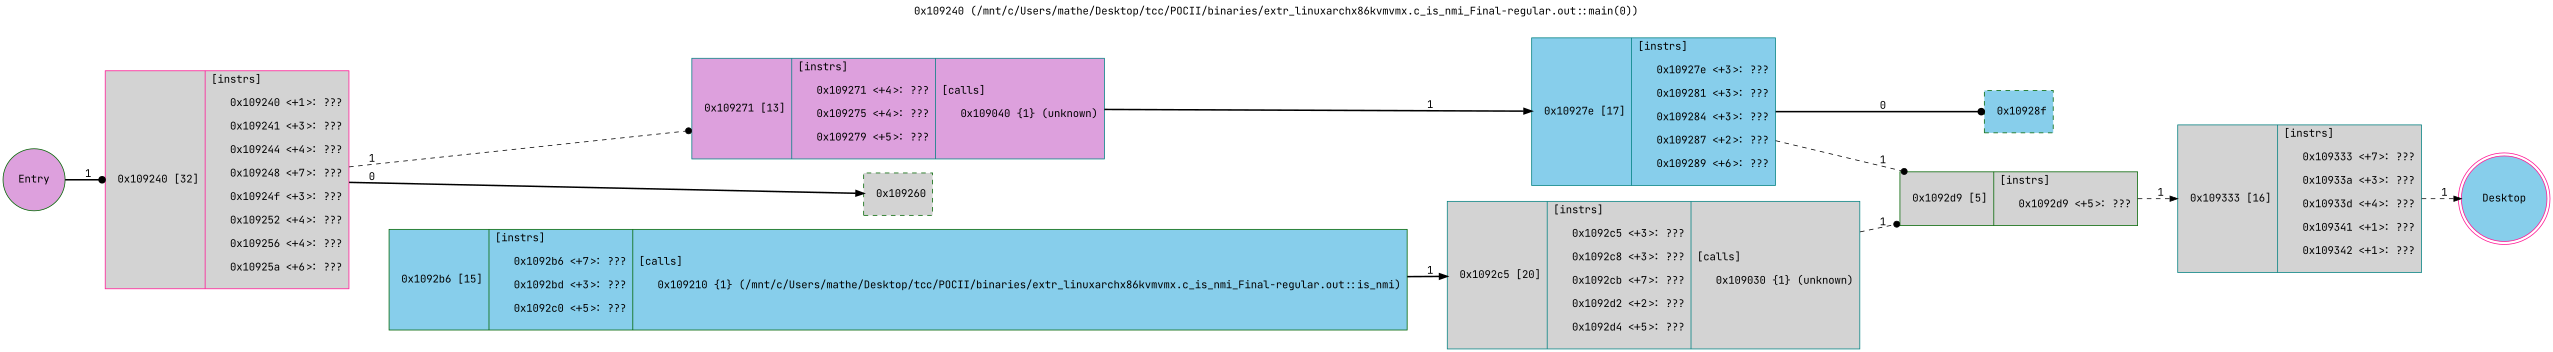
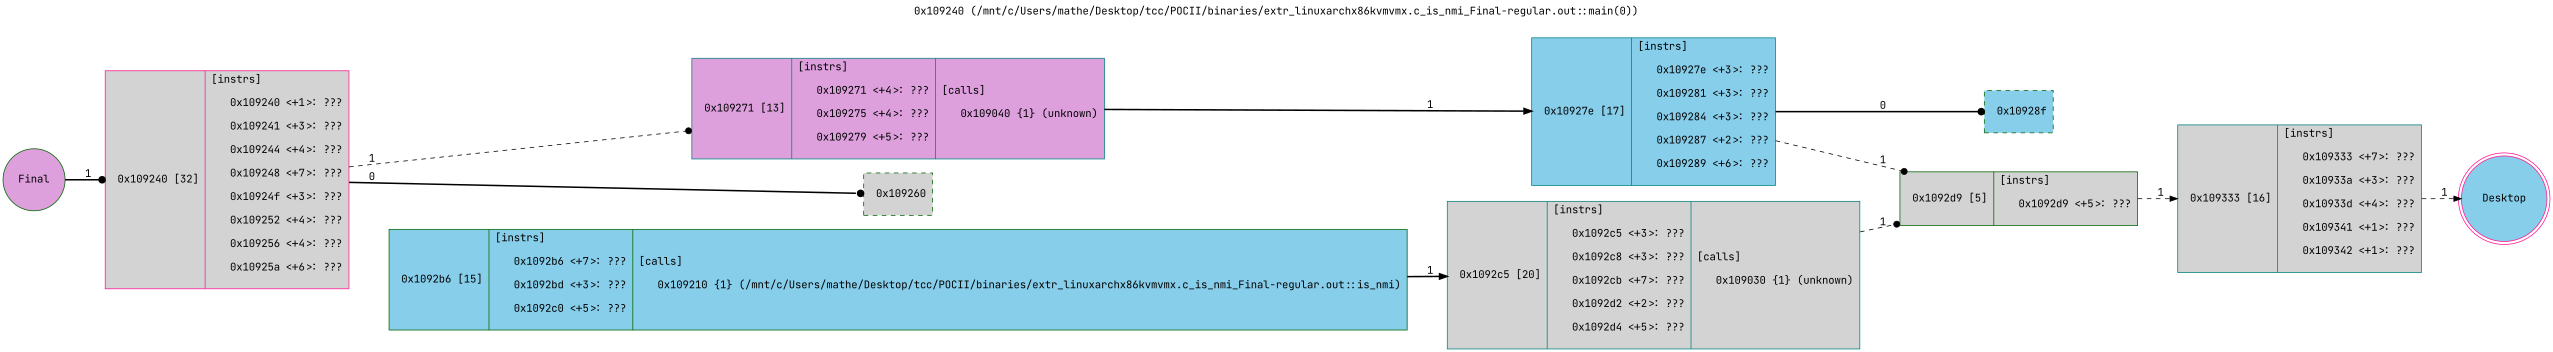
(34, 180) -> (34, 180)
(602, 188) -> (602, 188)
